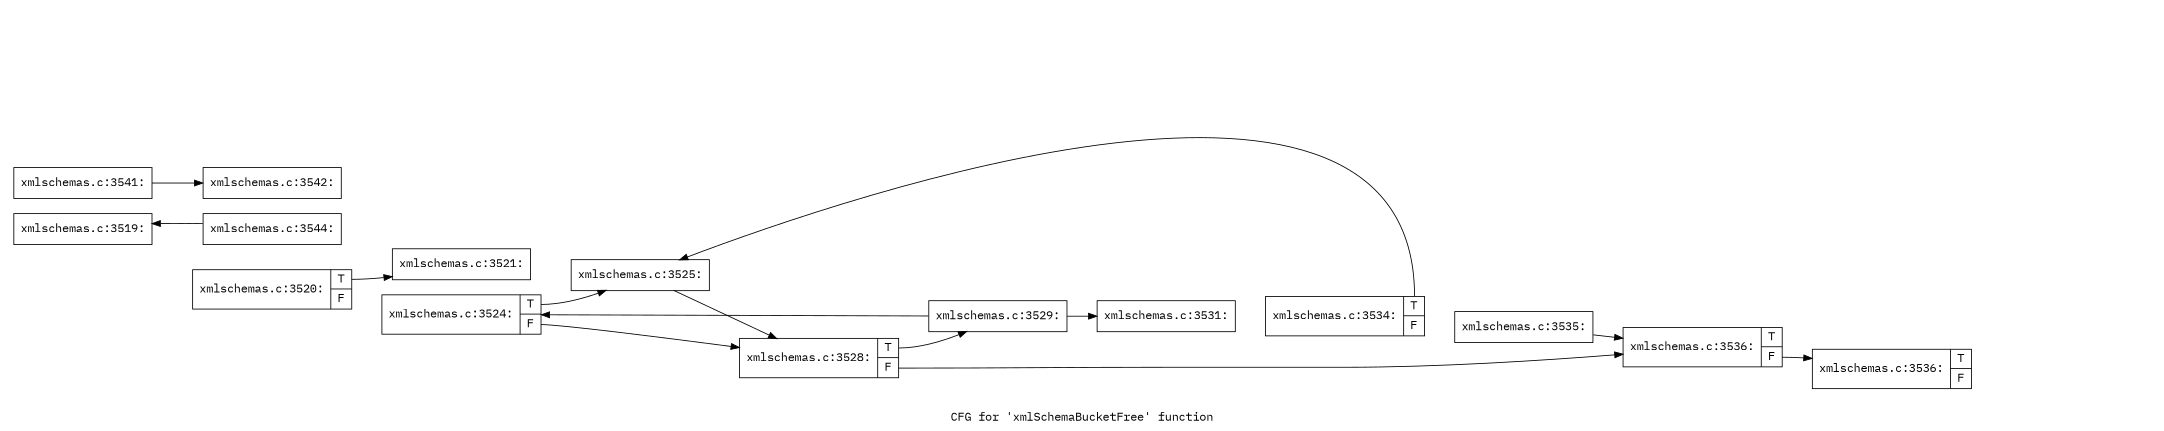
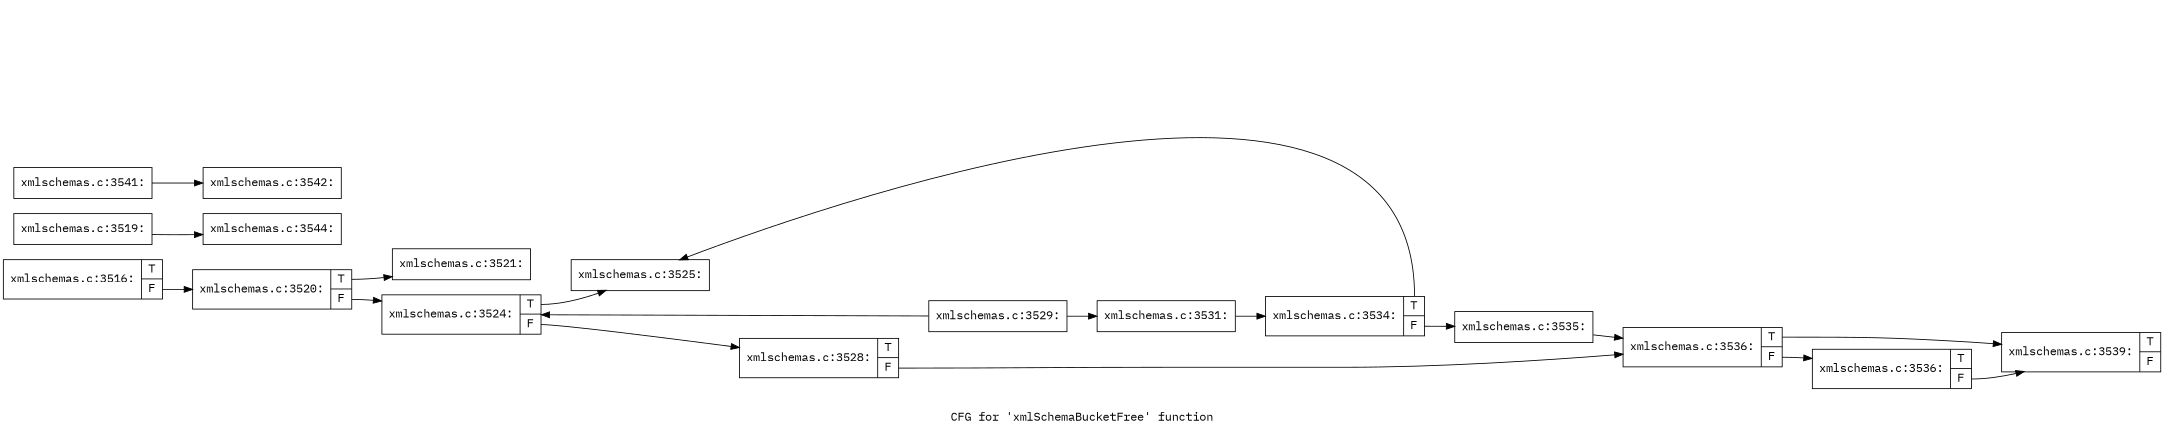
(182, 223) -> (173, 235)
none -> (83, 279)
none -> (362, 300)
(714, 309) -> none
none -> (1246, 316)
none -> (1435, 326)
(929, 344) -> none
none -> (2081, 352)
